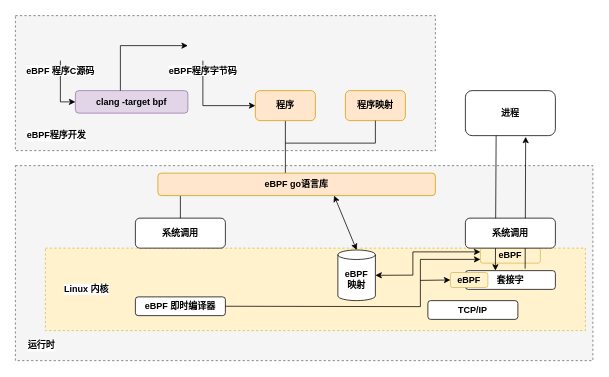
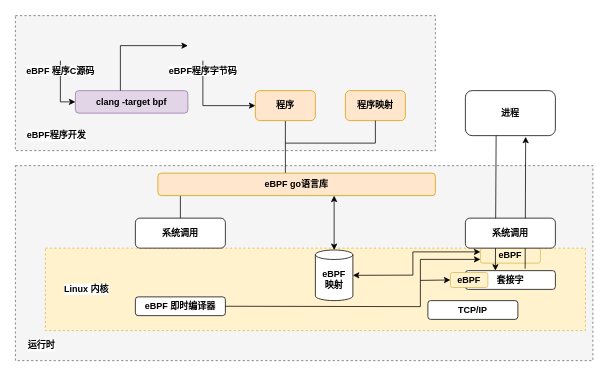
(357, 275) -> (334, 275)
